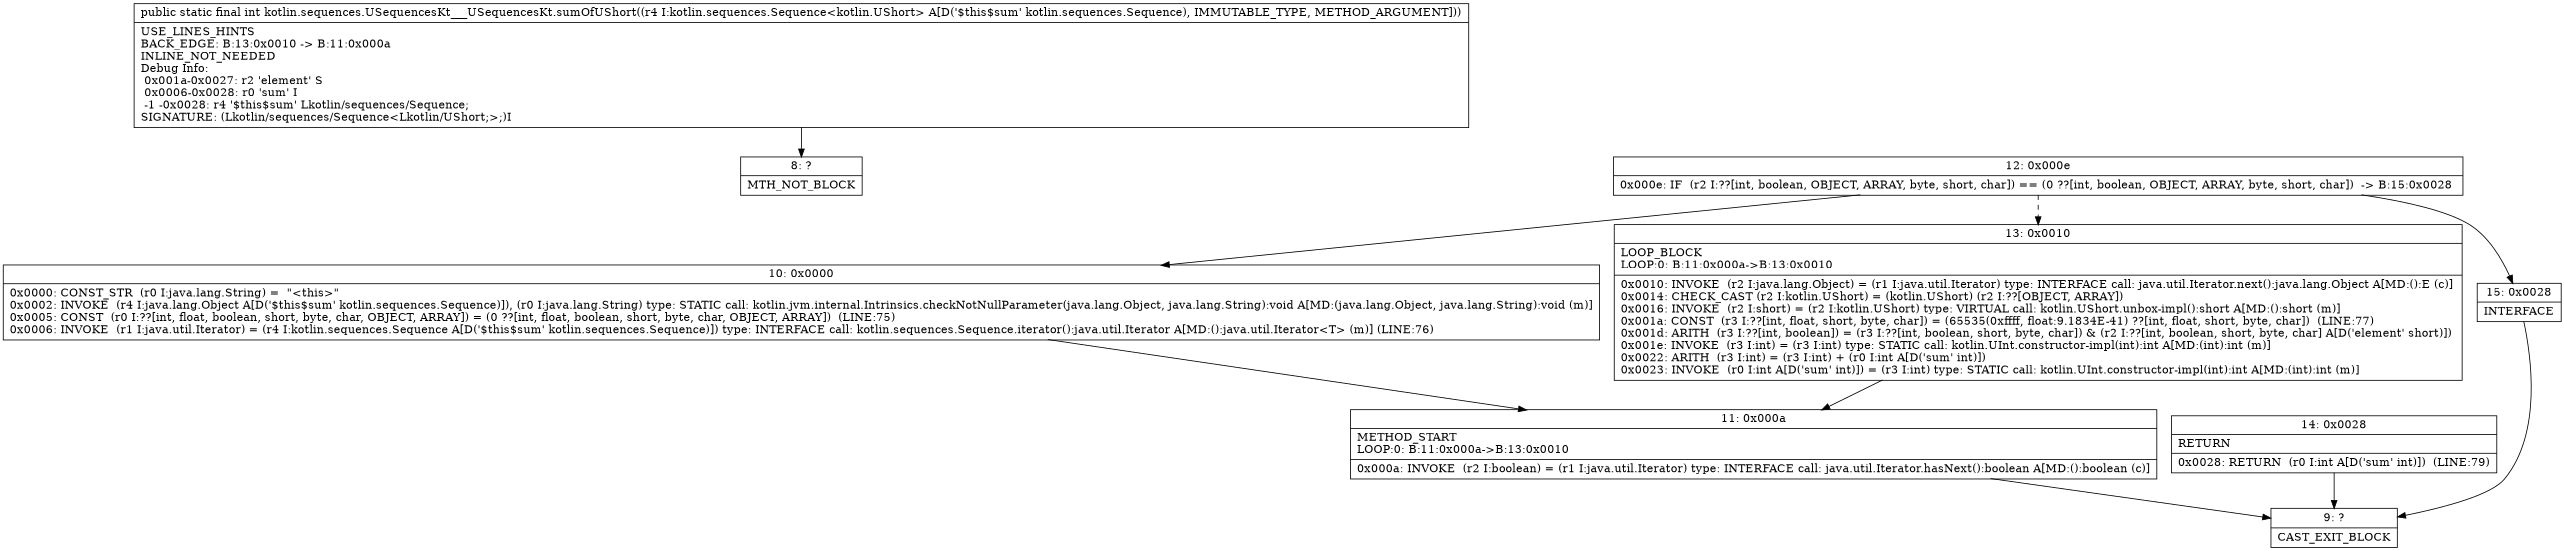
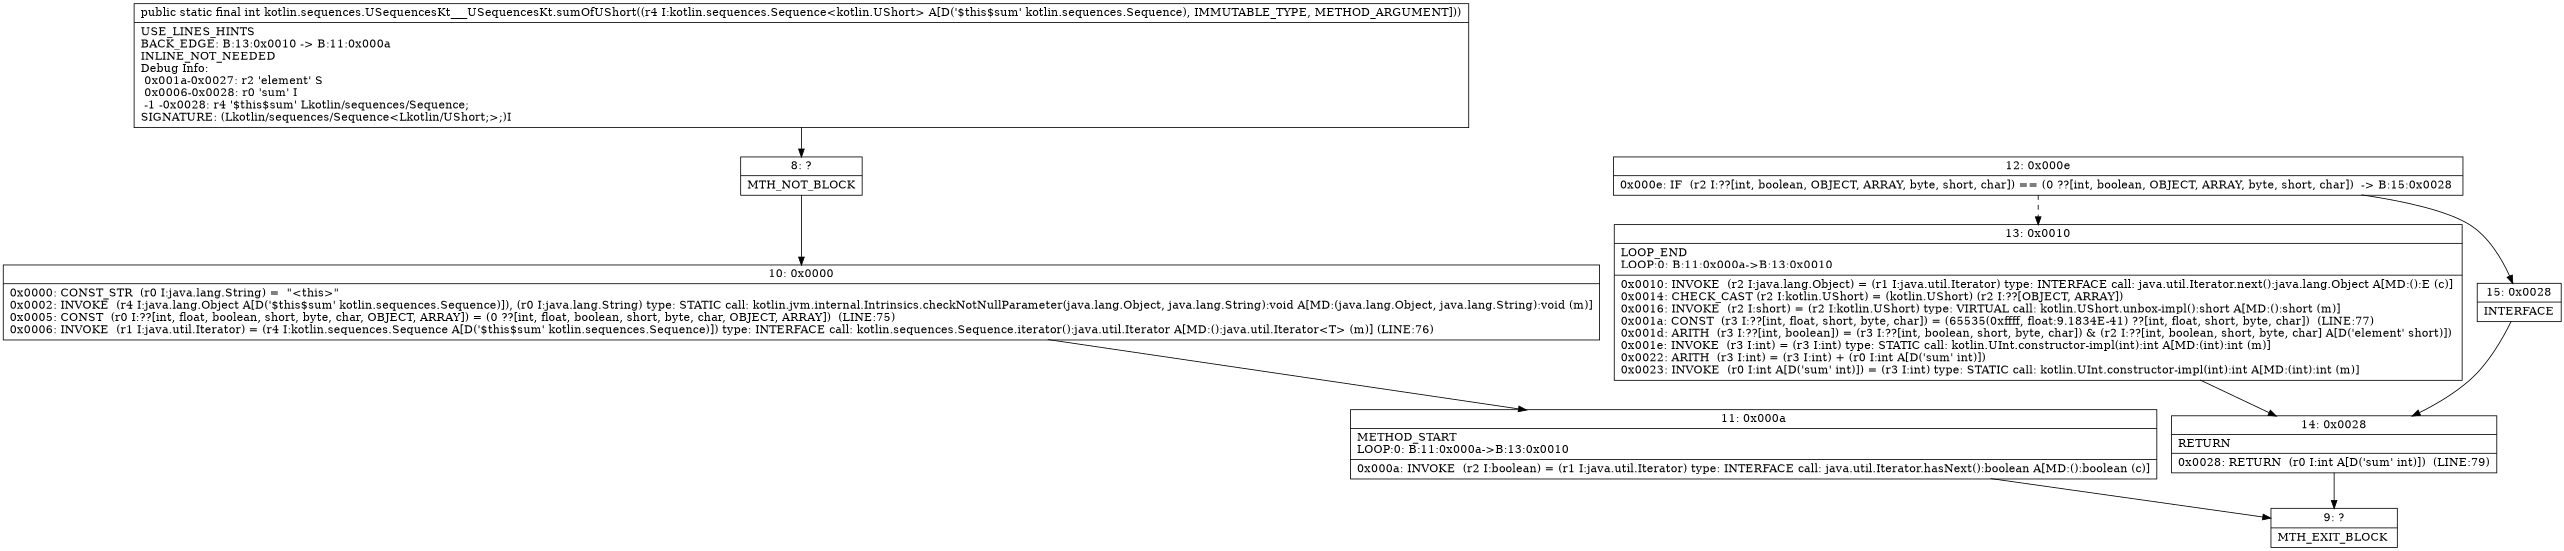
(1515, 230) -> (801, 226)
(1662, 253) -> (1654, 253)
(1856, 393) -> (2235, 396)
(2519, 454) -> (2474, 376)
(2334, 537) -> (2333, 537)
